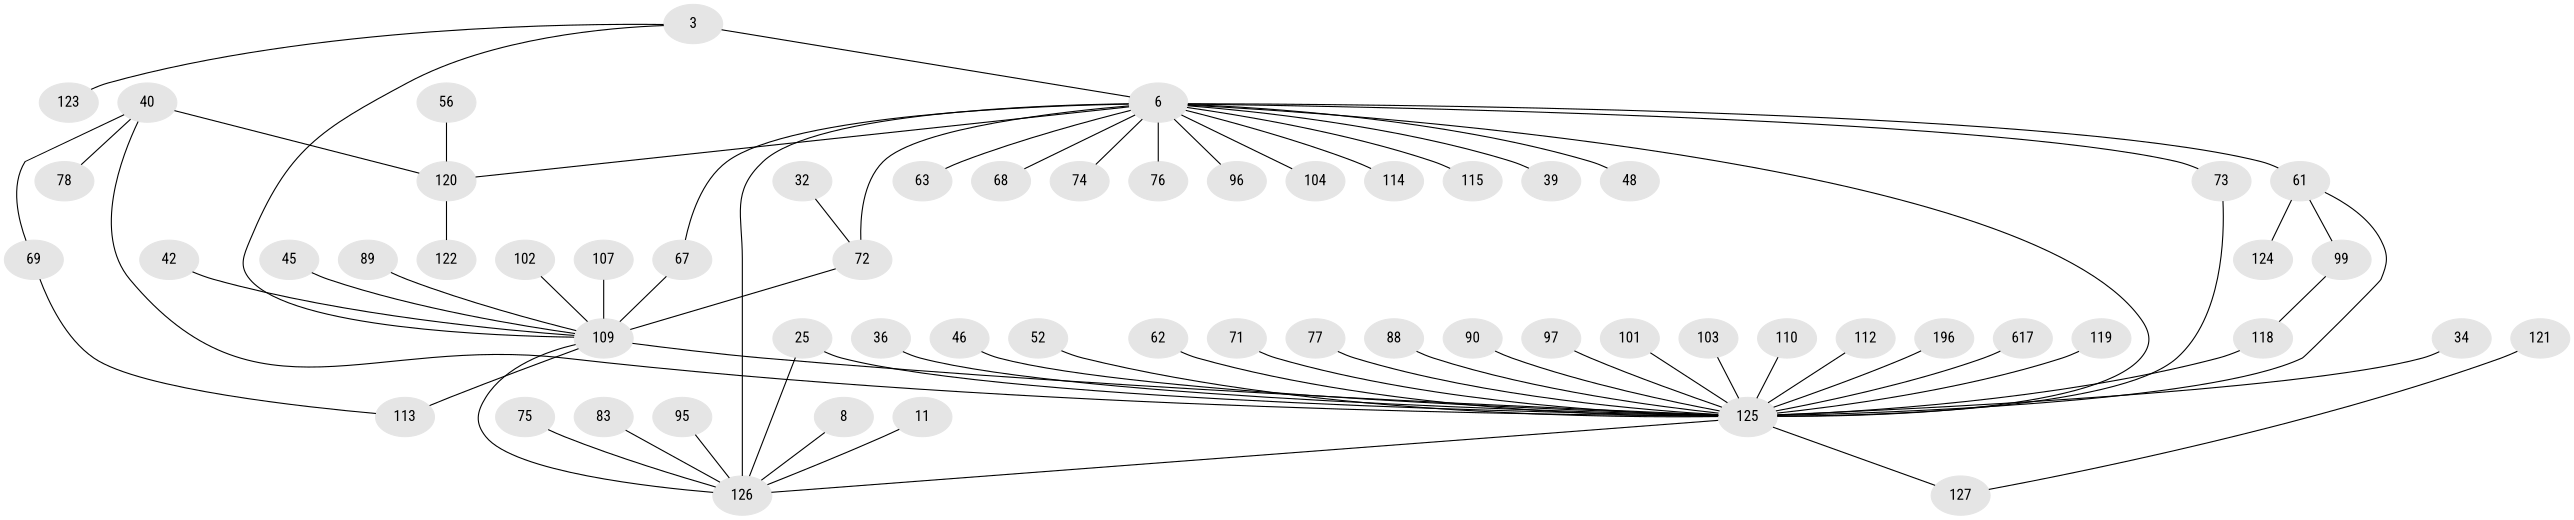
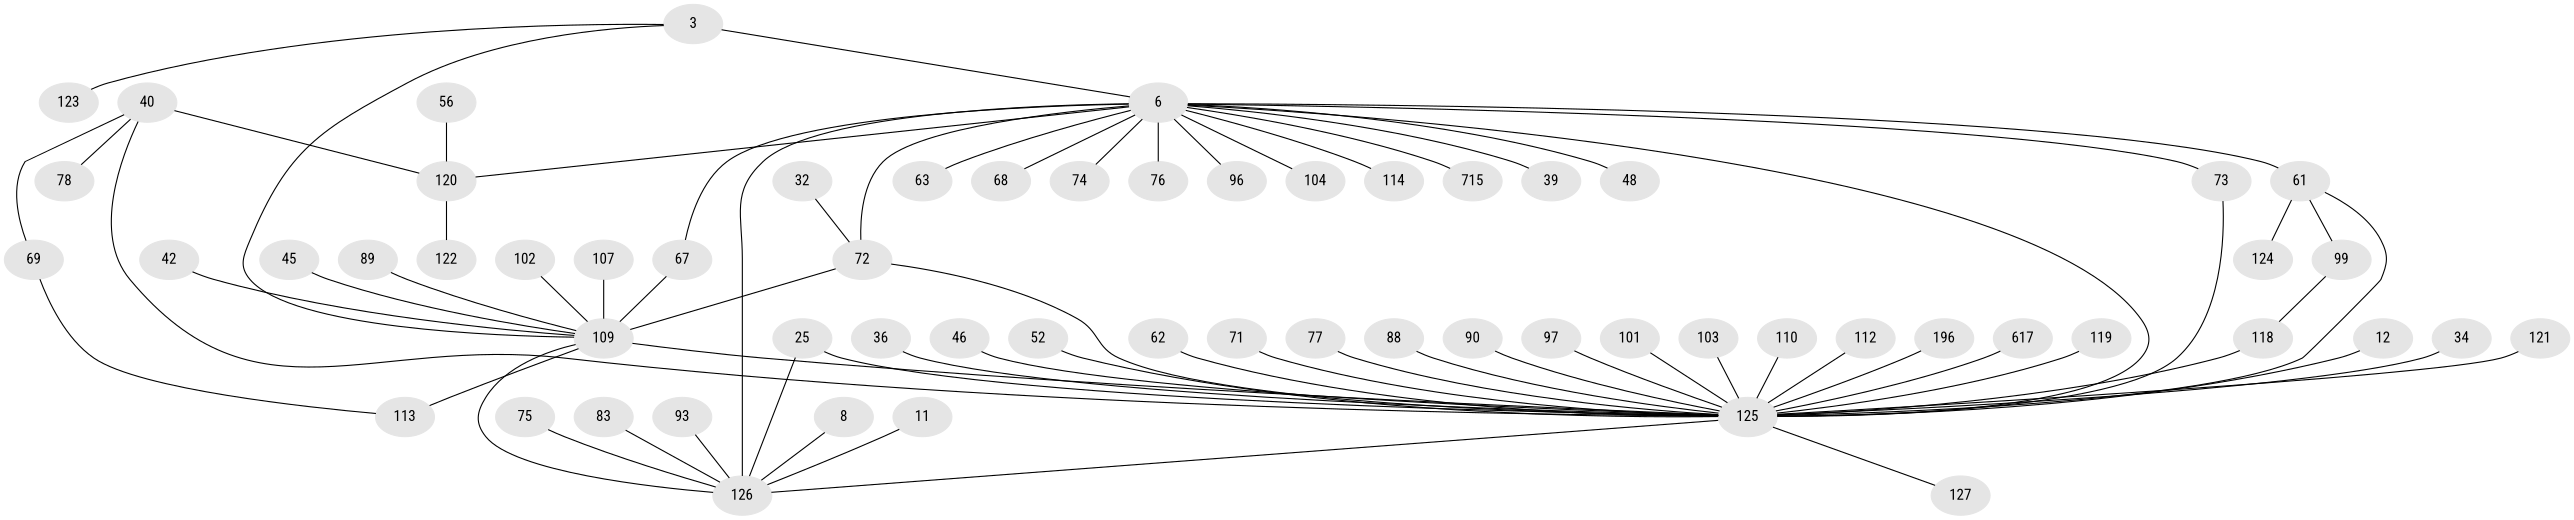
(1473, 181) -> (1473, 181)
none -> (2383, 338)
none -> (1123, 359)
(682, 417) -> (682, 417)
(2256, 431) -> (2149, 391)
